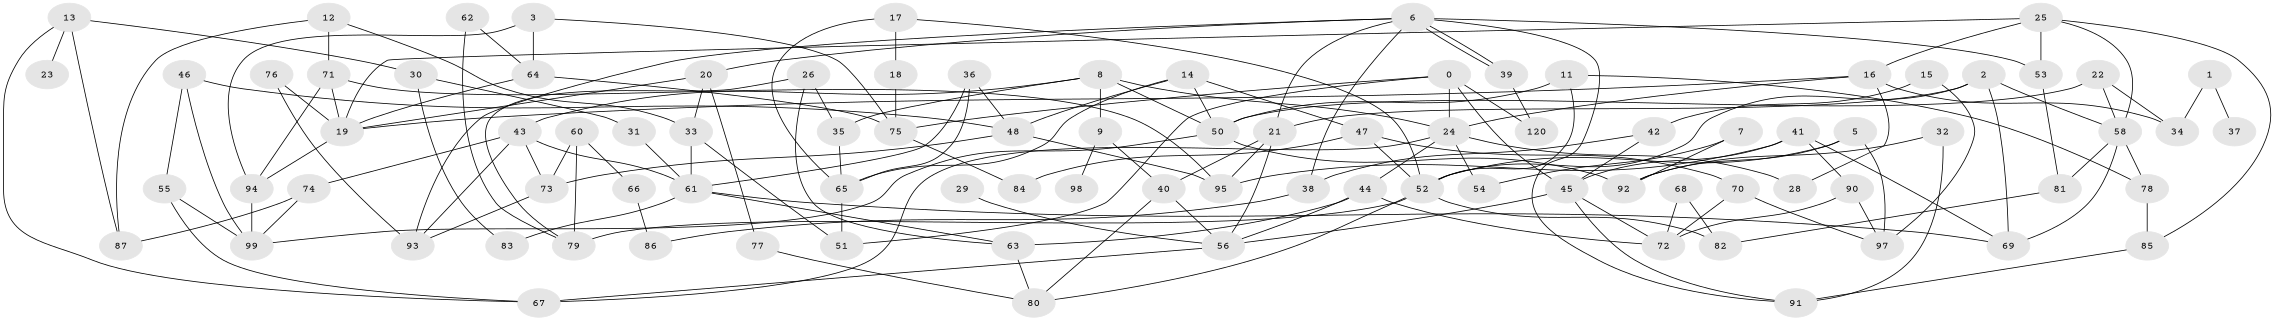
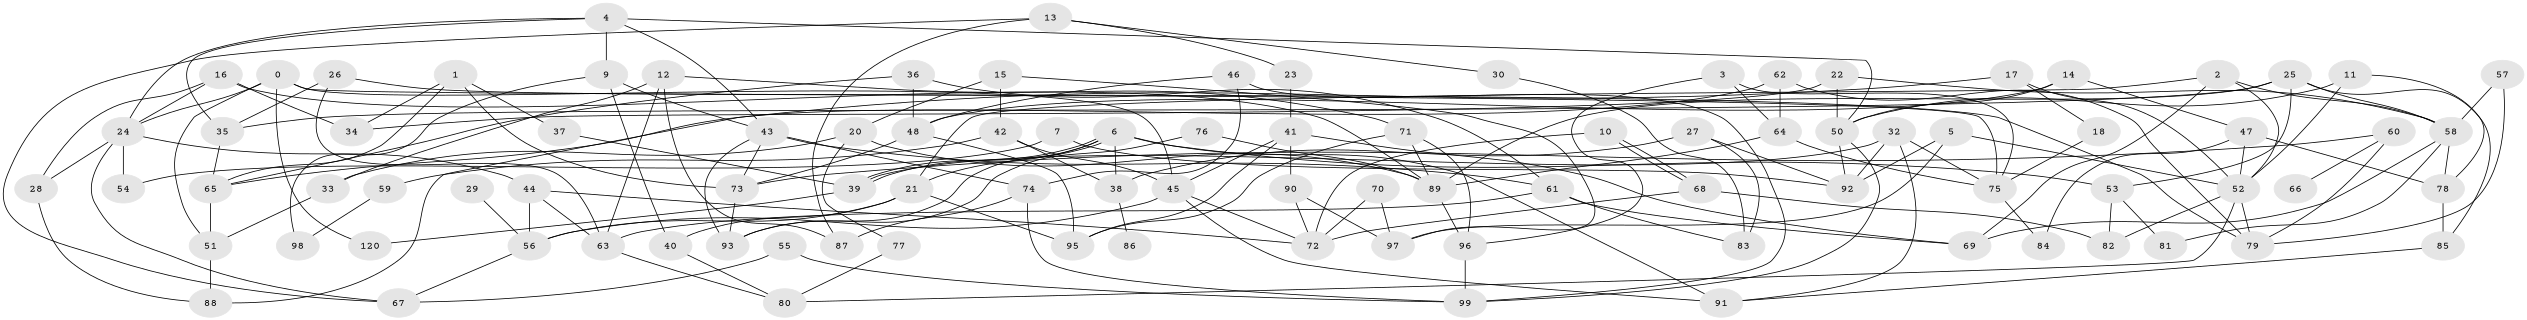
(1058, 35) -> (927, 101)
(1953, 42) -> (1258, 110)
(1100, 75) -> (606, 17)
none -> (2502, 75)
none -> (1291, 103)
none -> (685, 107)
(174, 132) -> (1179, 173)
(342, 132) -> (1435, 189)
(634, 132) -> none
none -> (1606, 132)
none -> (1693, 132)
none -> (640, 142)
none -> (650, 149)
(1535, 155) -> (2337, 158)
none -> (558, 158)
(691, 158) -> none
none -> (1374, 160)
(999, 161) -> (382, 145)
none -> (1951, 164)
(252, 189) -> (1465, 246)
none -> (385, 189)
(642, 217) -> none
(1194, 217) -> none
(1890, 217) -> (2110, 217)
none -> (211, 303)
